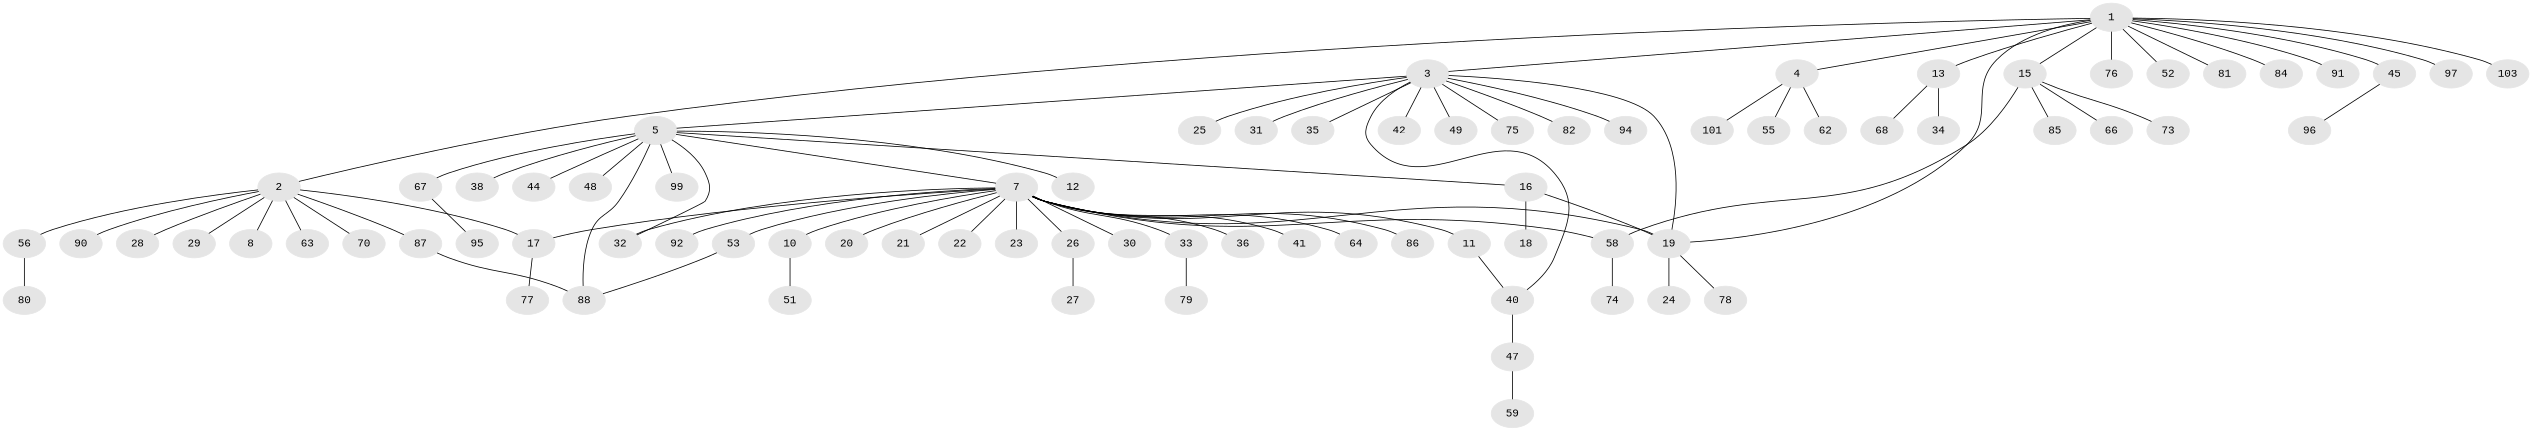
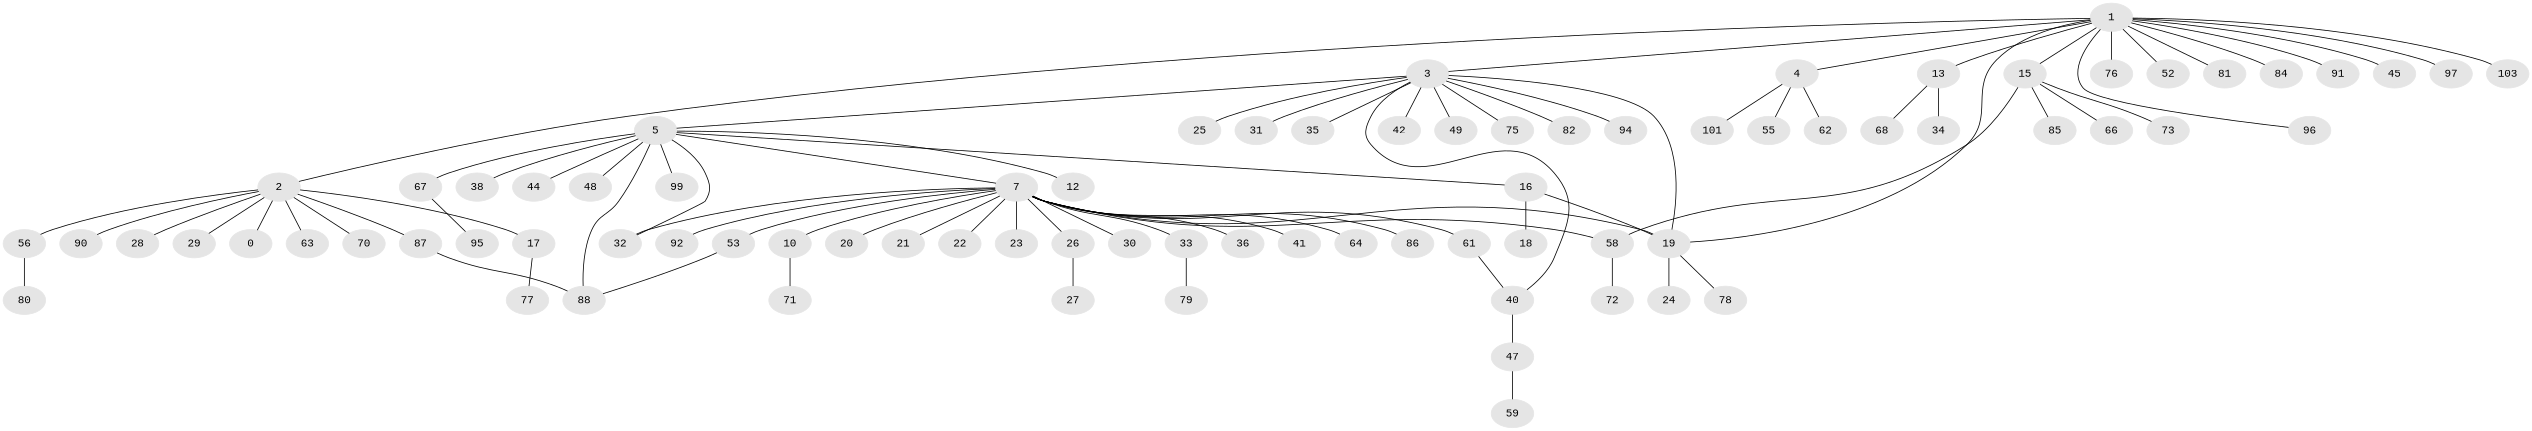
(2352, 102) -> (2152, 108)
(773, 206) -> none
(251, 244) -> (251, 244)
(1469, 244) -> (1469, 244)
(790, 300) -> (790, 300)
(1612, 300) -> (1612, 300)
